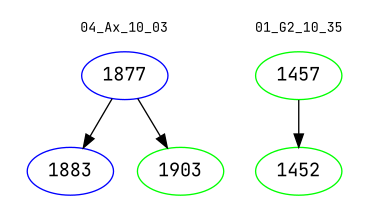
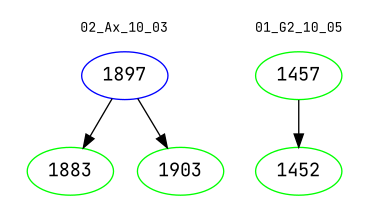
(125, 29) -> (125, 29)
(299, 29) -> (299, 29)
(125, 76) -> (125, 76)
(70, 171) -> (70, 171)
